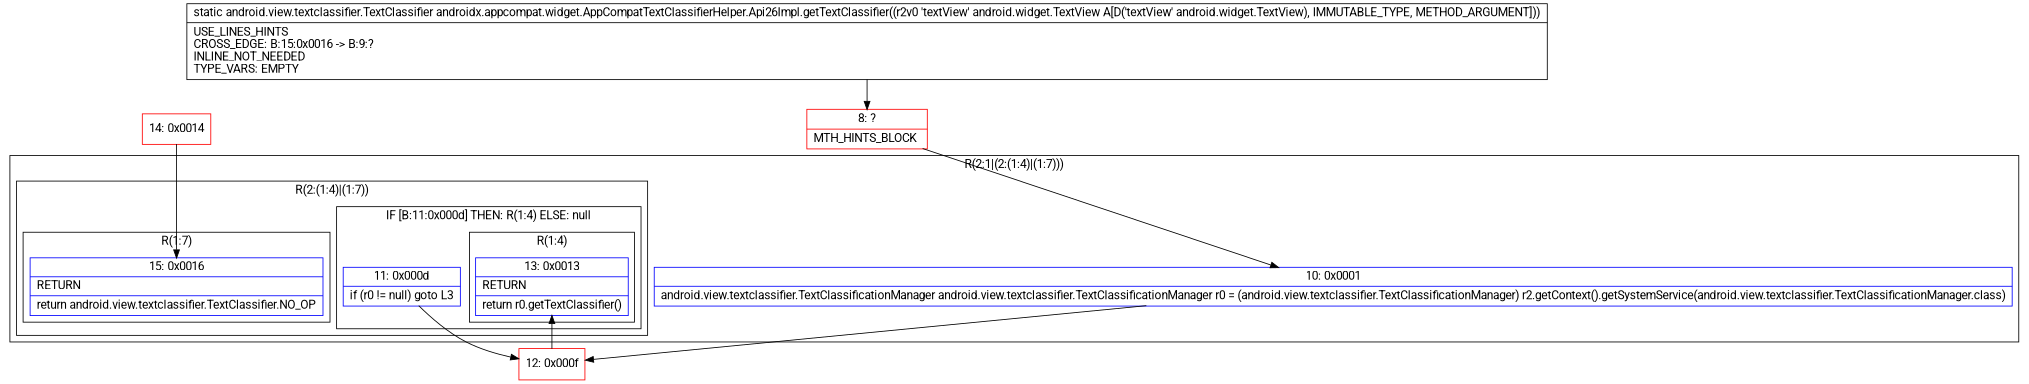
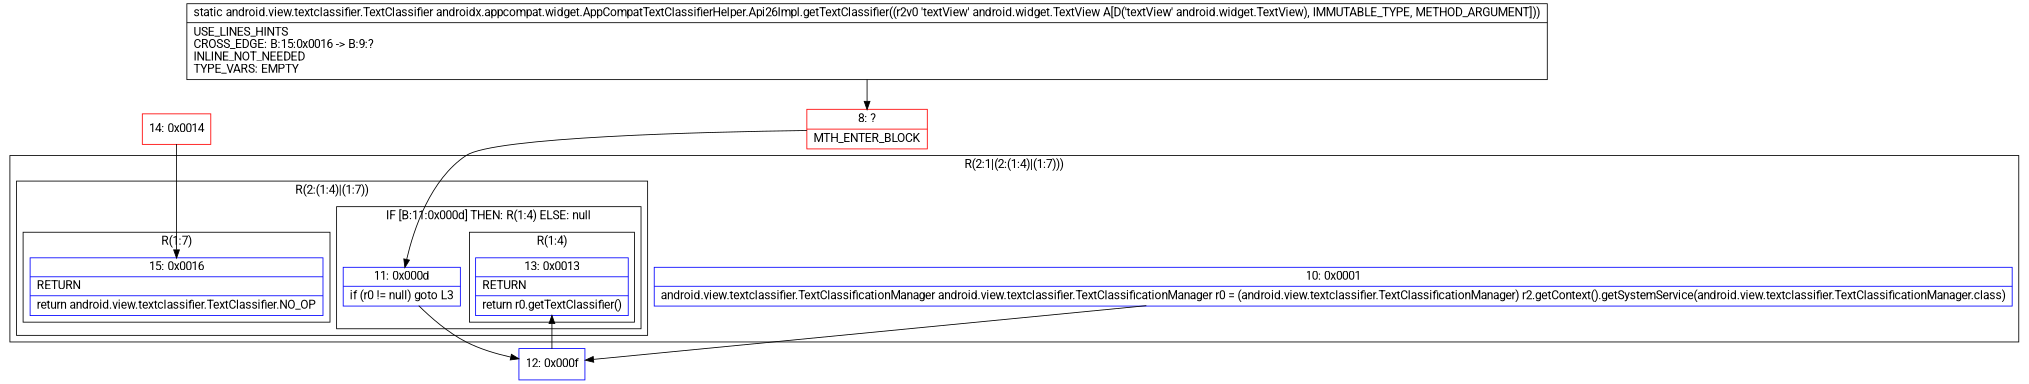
(865, 139) -> (867, 139)
(1097, 207) -> (574, 139)
(552, 364) -> (552, 364)
